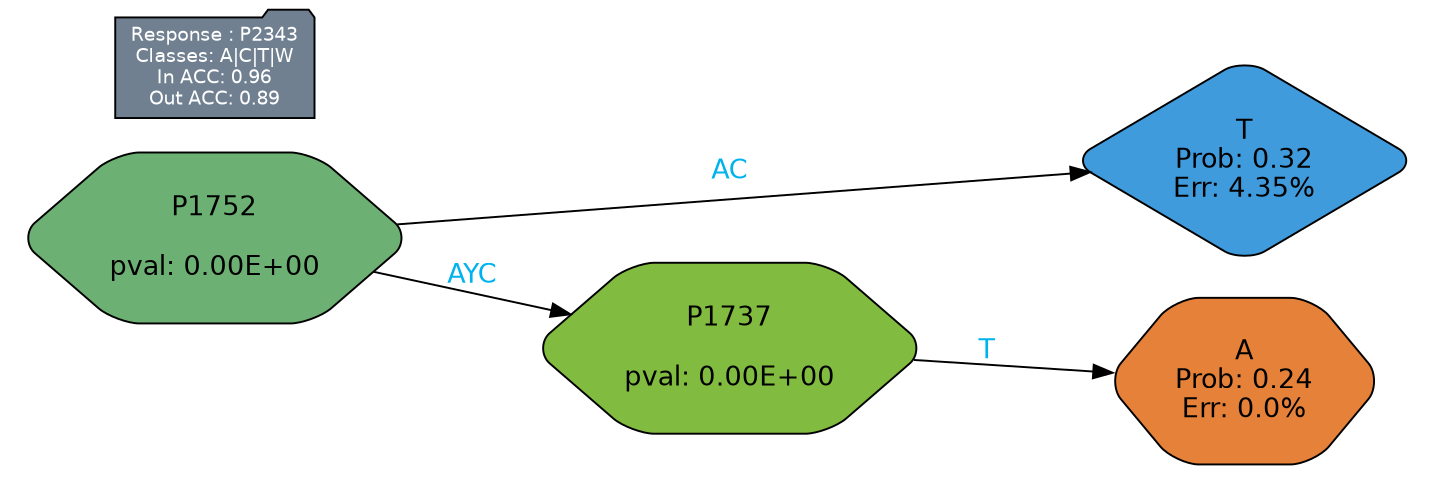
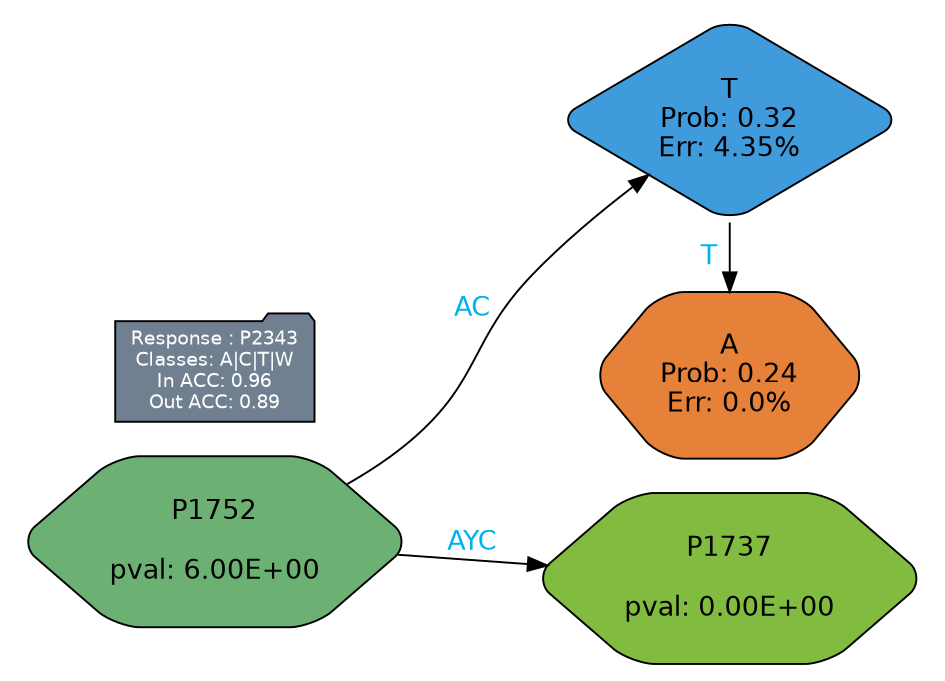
(215, 238) -> (215, 542)
(1004, 366) -> (730, 247)
